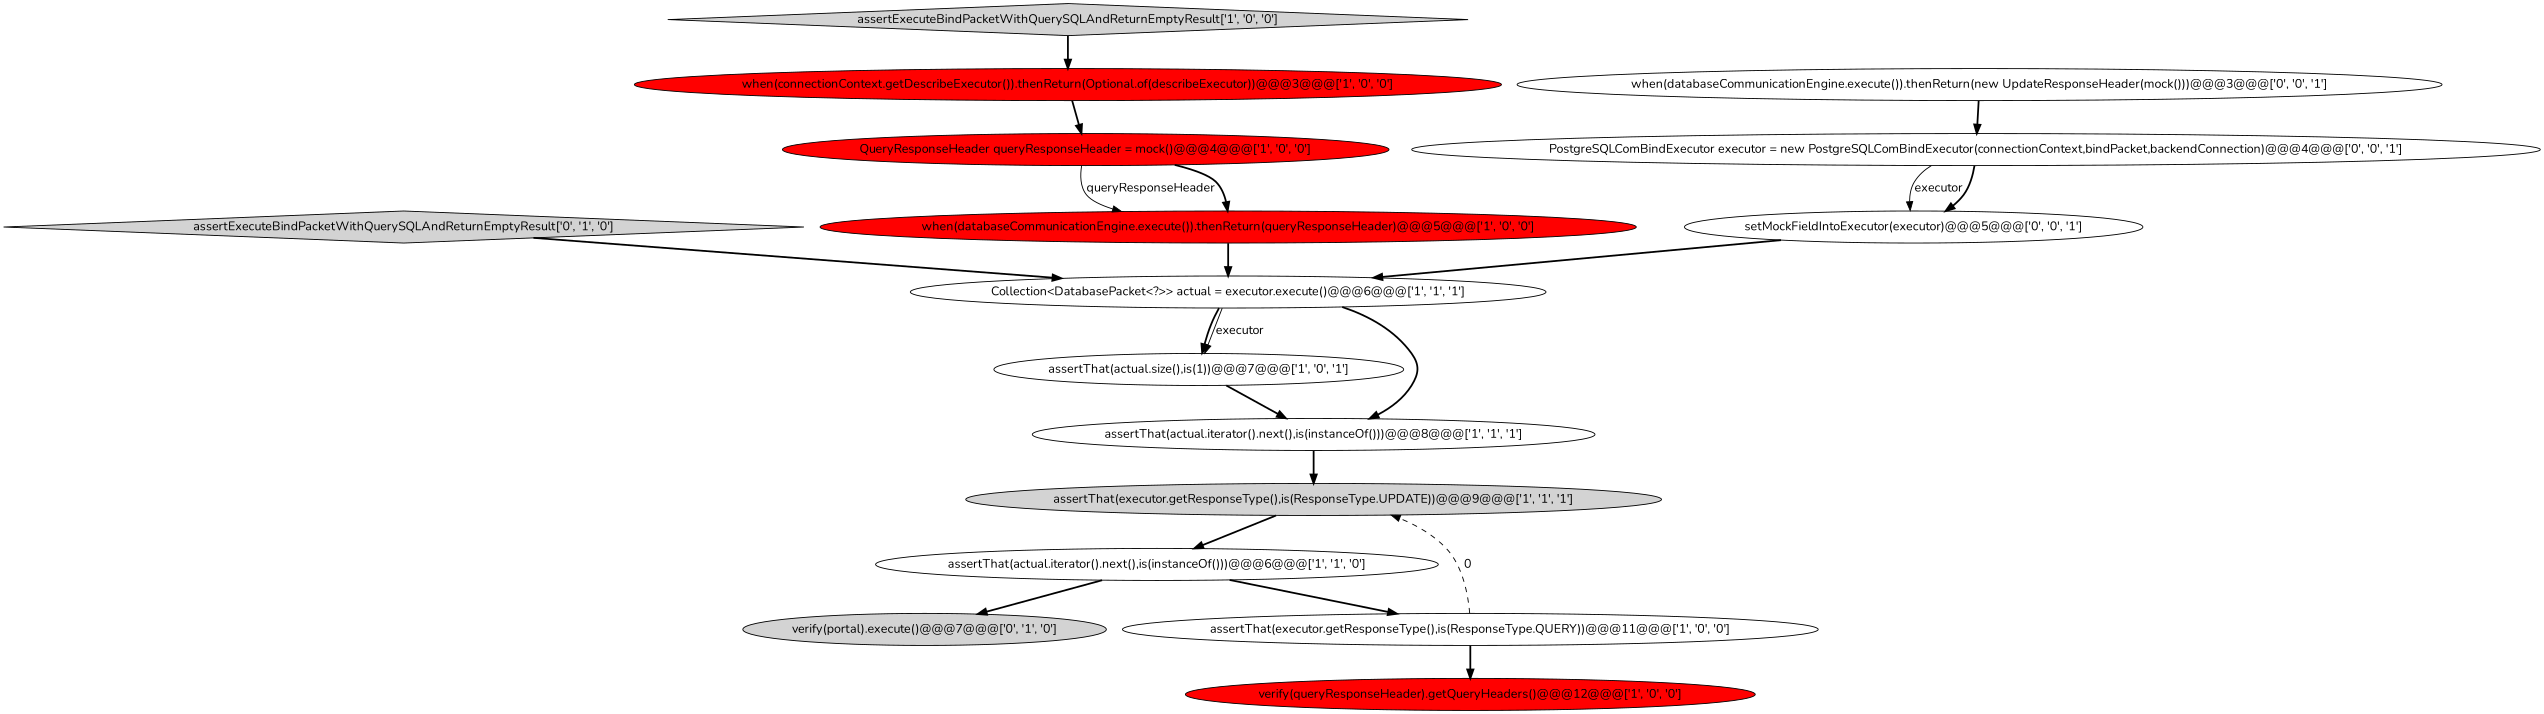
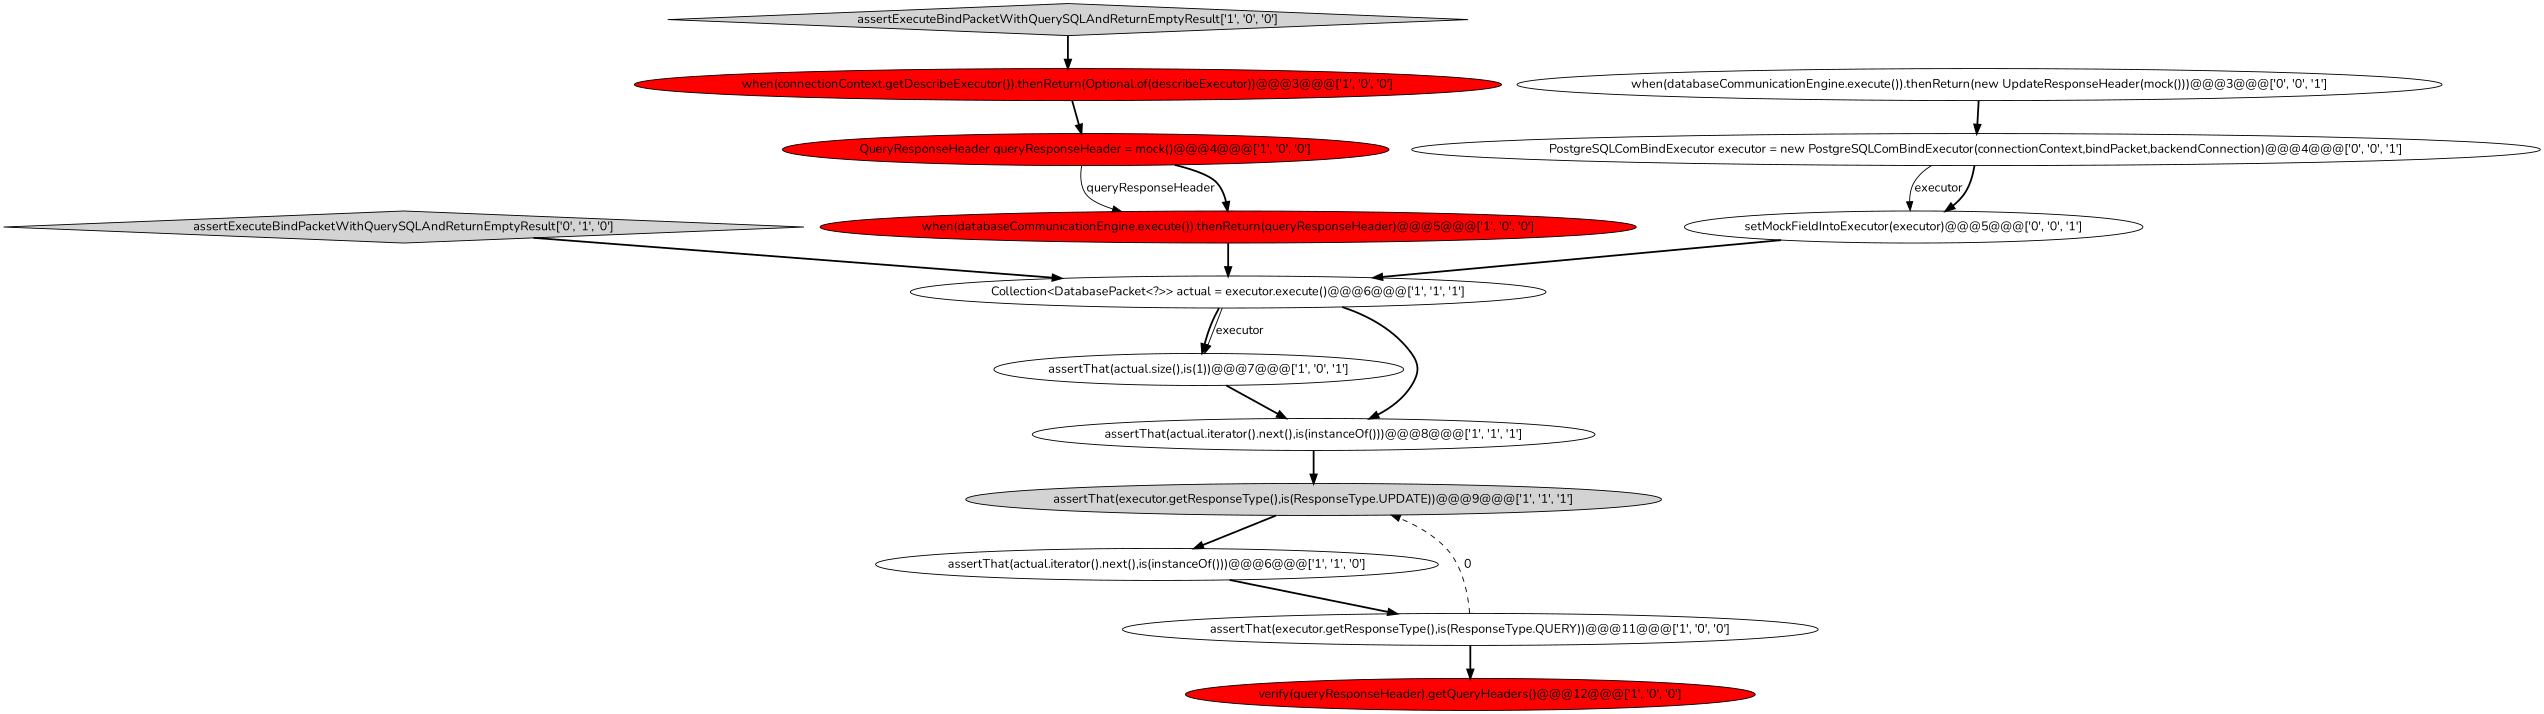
(925, 629) -> none
